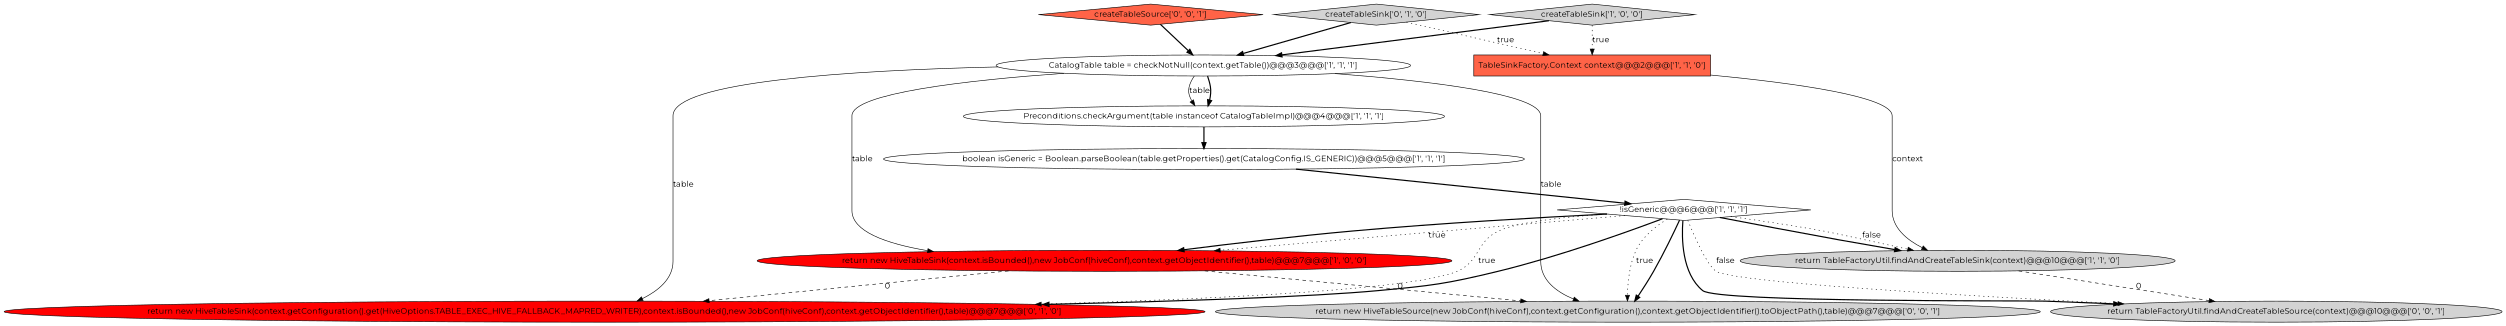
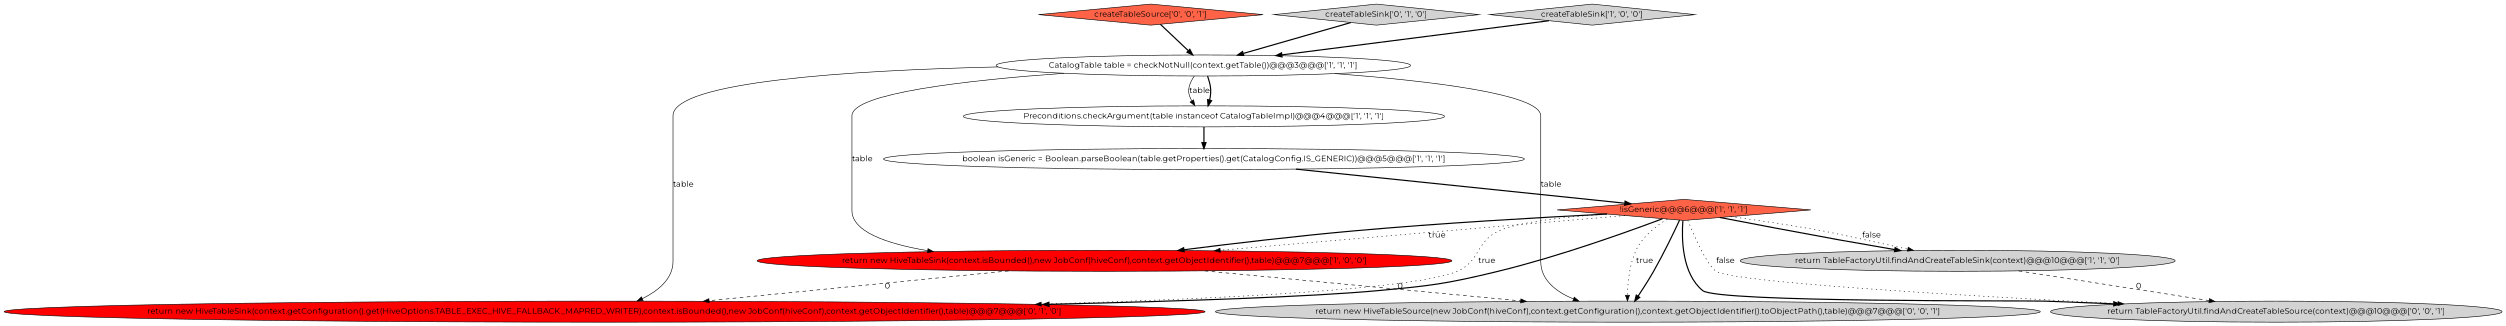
(1592, 65) -> none
(1684, 210) -> (1684, 210)
